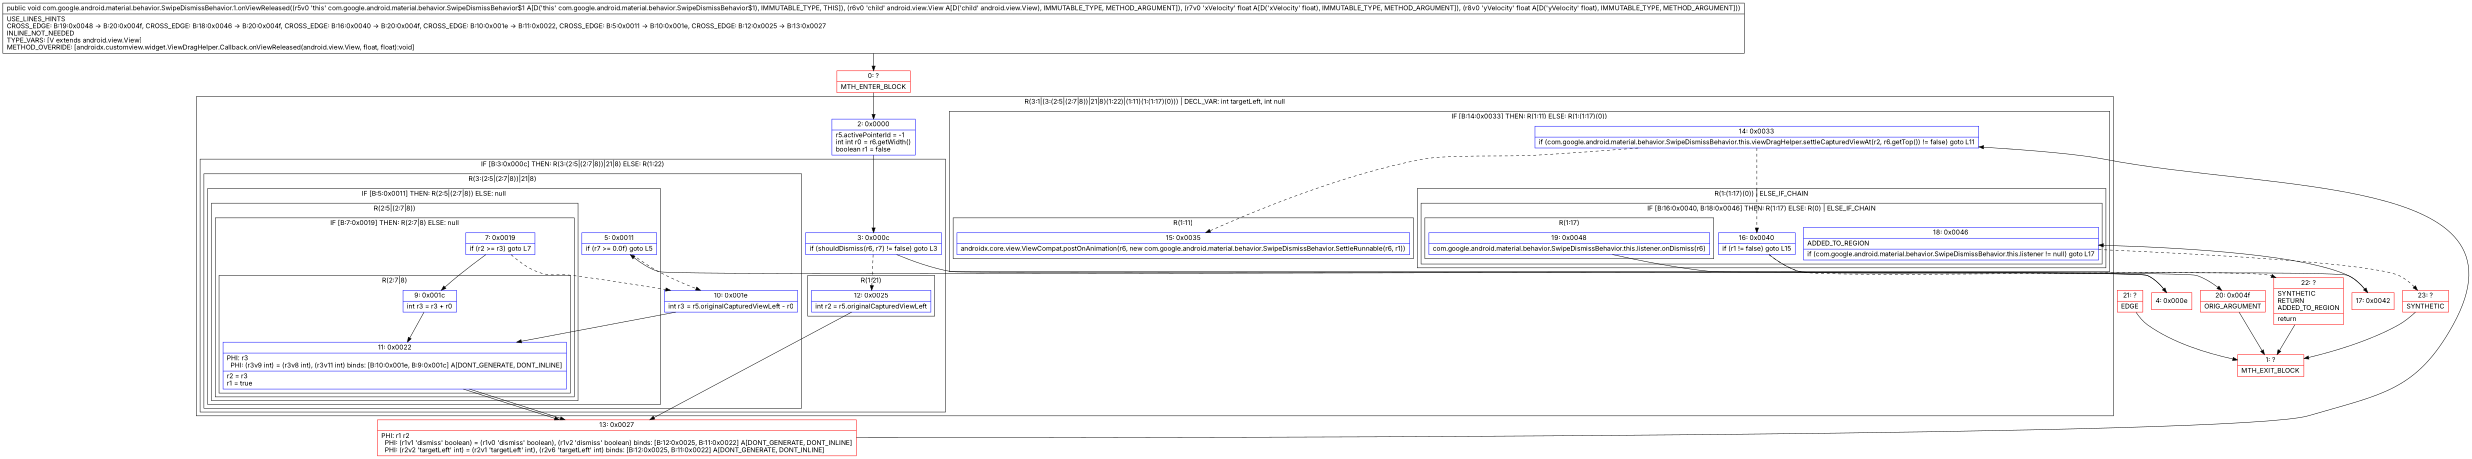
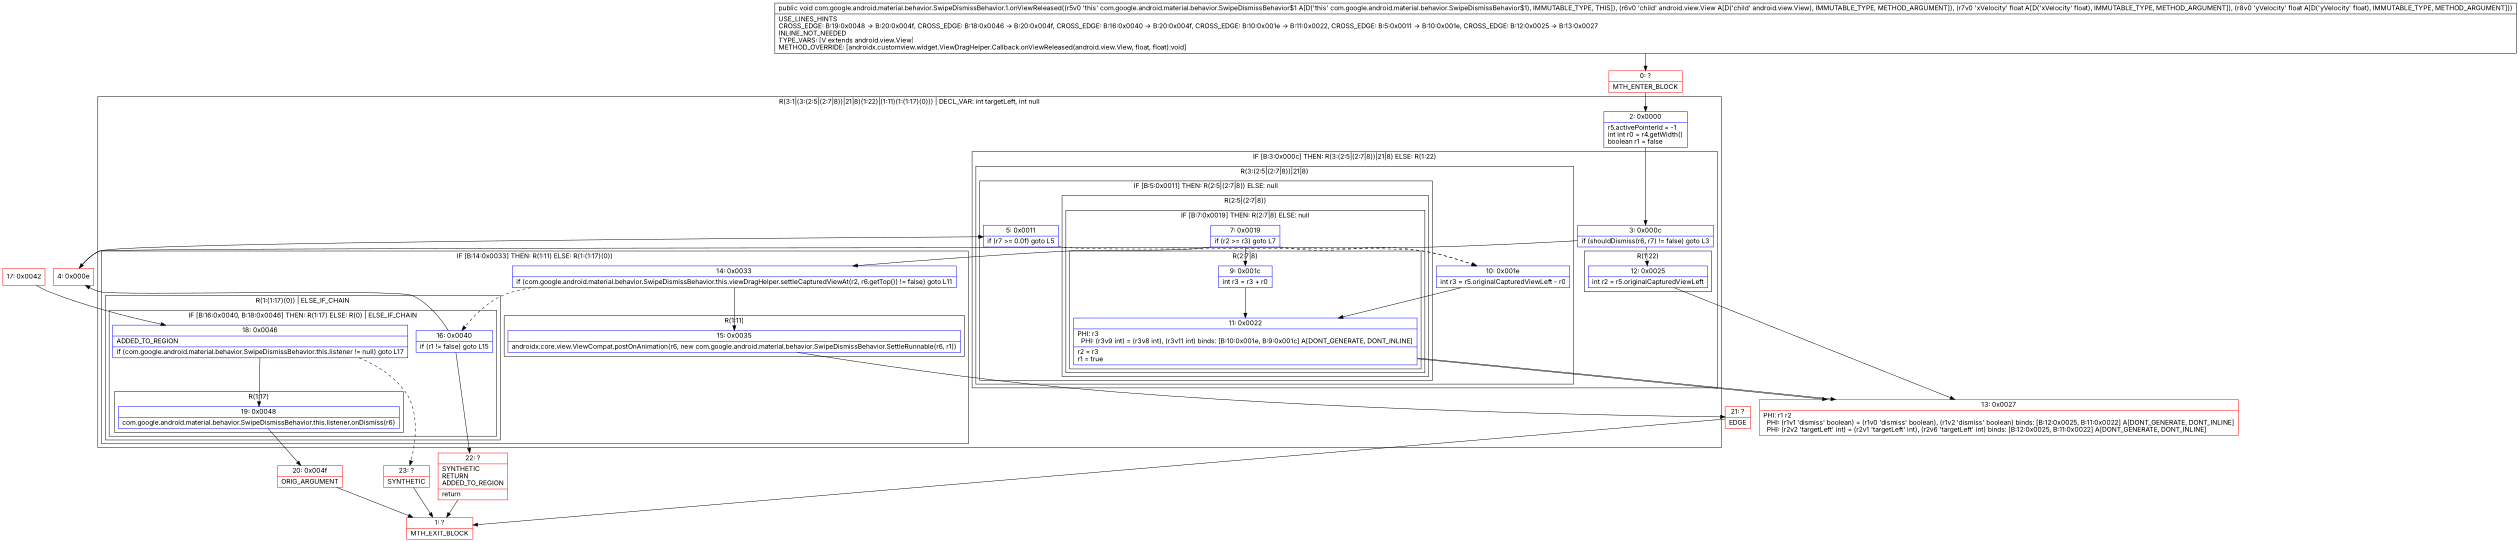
(874, 142) -> (1646, 135)
(1418, 160) -> (734, 307)
(2067, 273) -> (276, 293)
(2018, 274) -> (462, 400)
(871, 281) -> (1648, 256)
none -> (260, 380)
none -> (1257, 401)
(1960, 431) -> (1034, 253)
